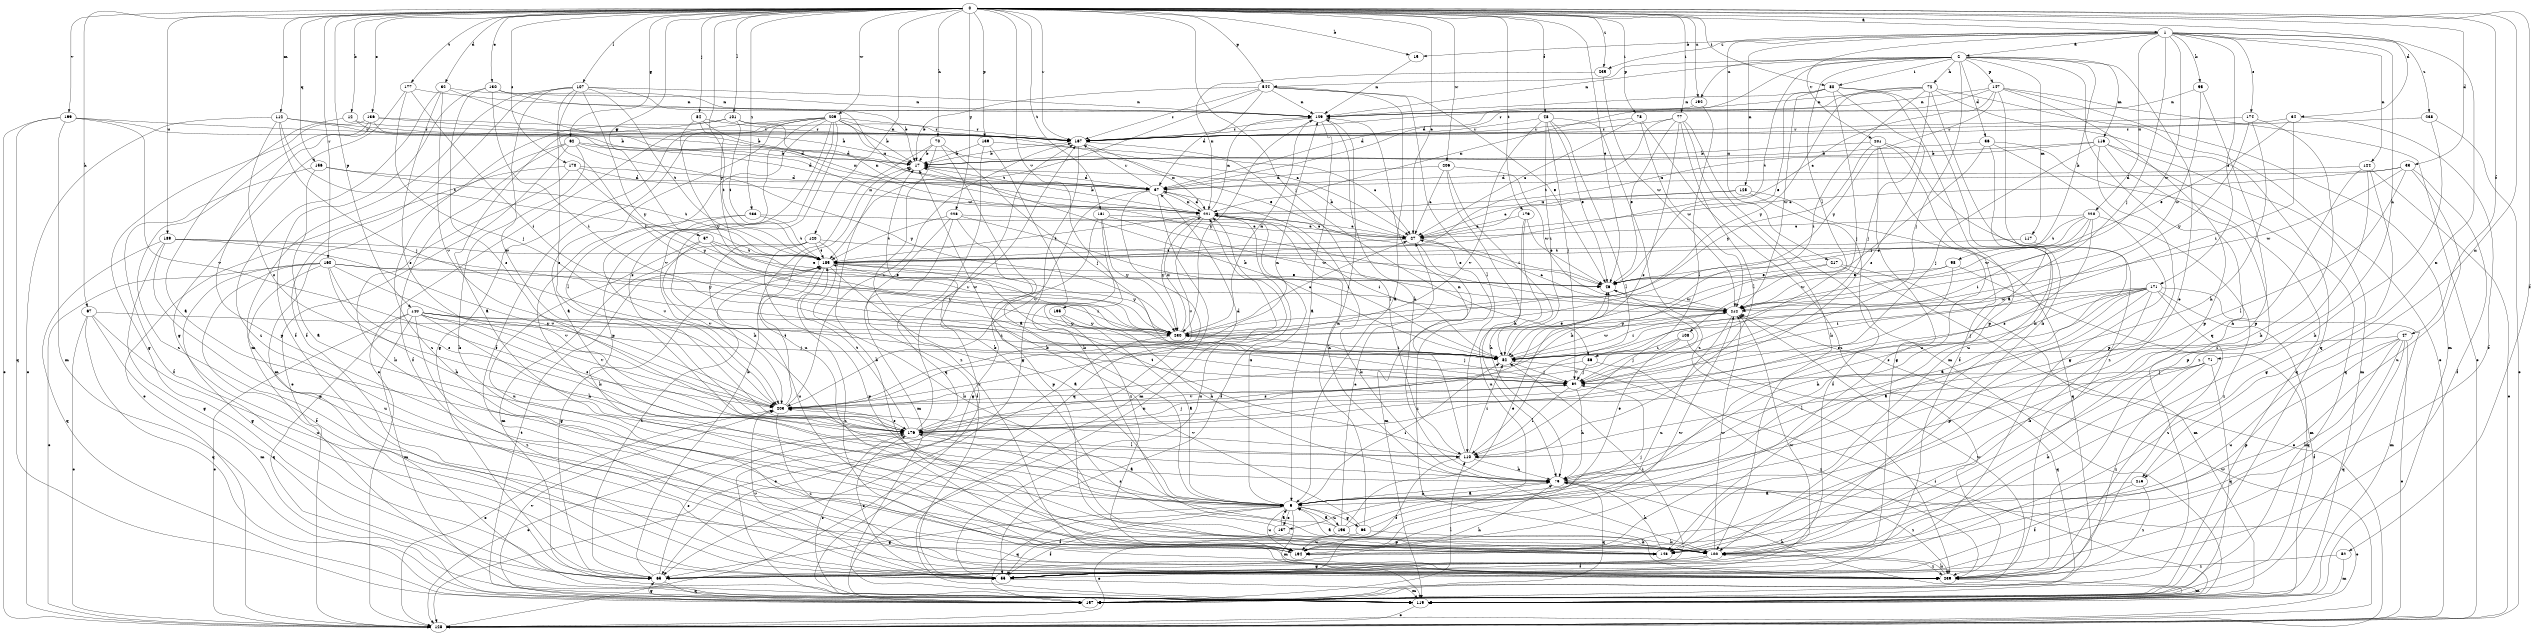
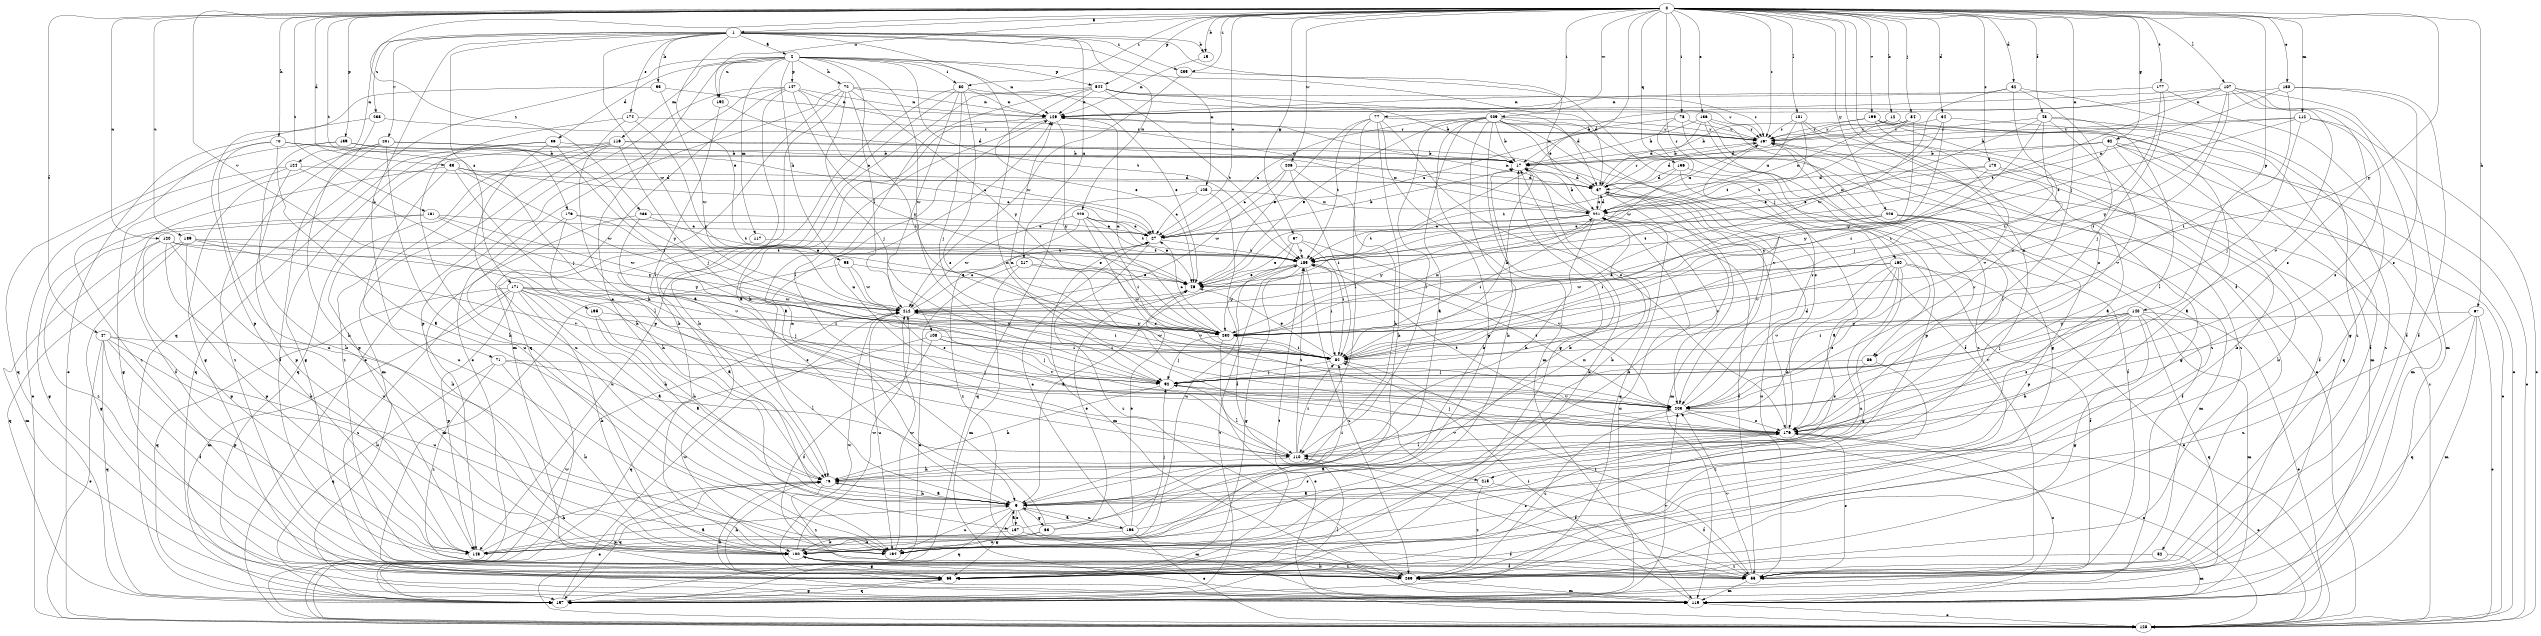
none -> (739, 235)
(1572, 336) -> (1201, 336)
(527, 445) -> (2075, 445)
(1162, 521) -> (1439, 564)
